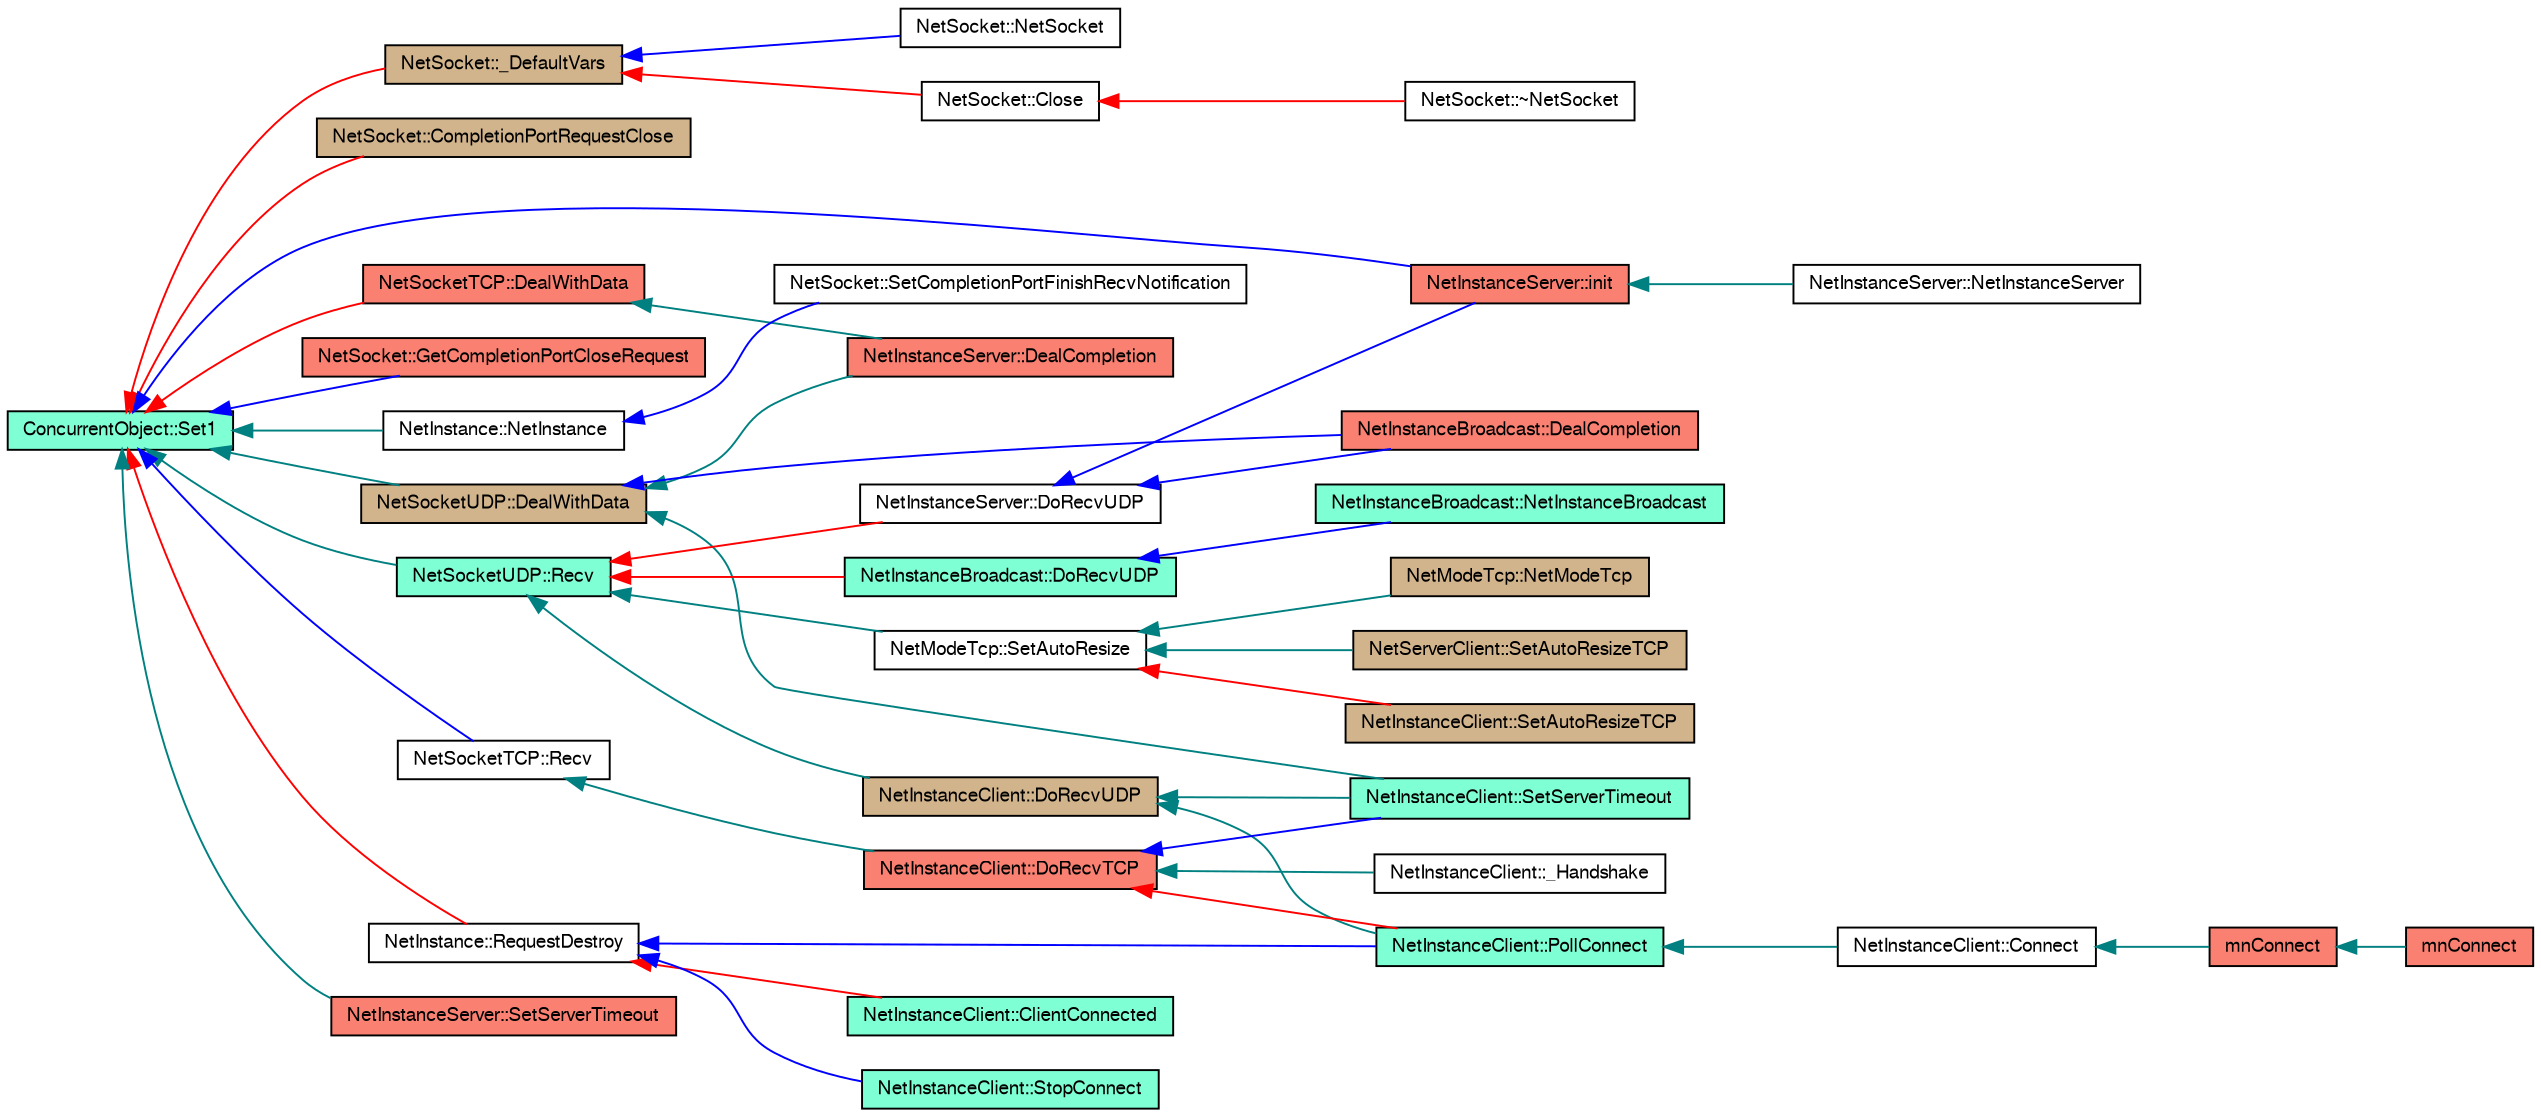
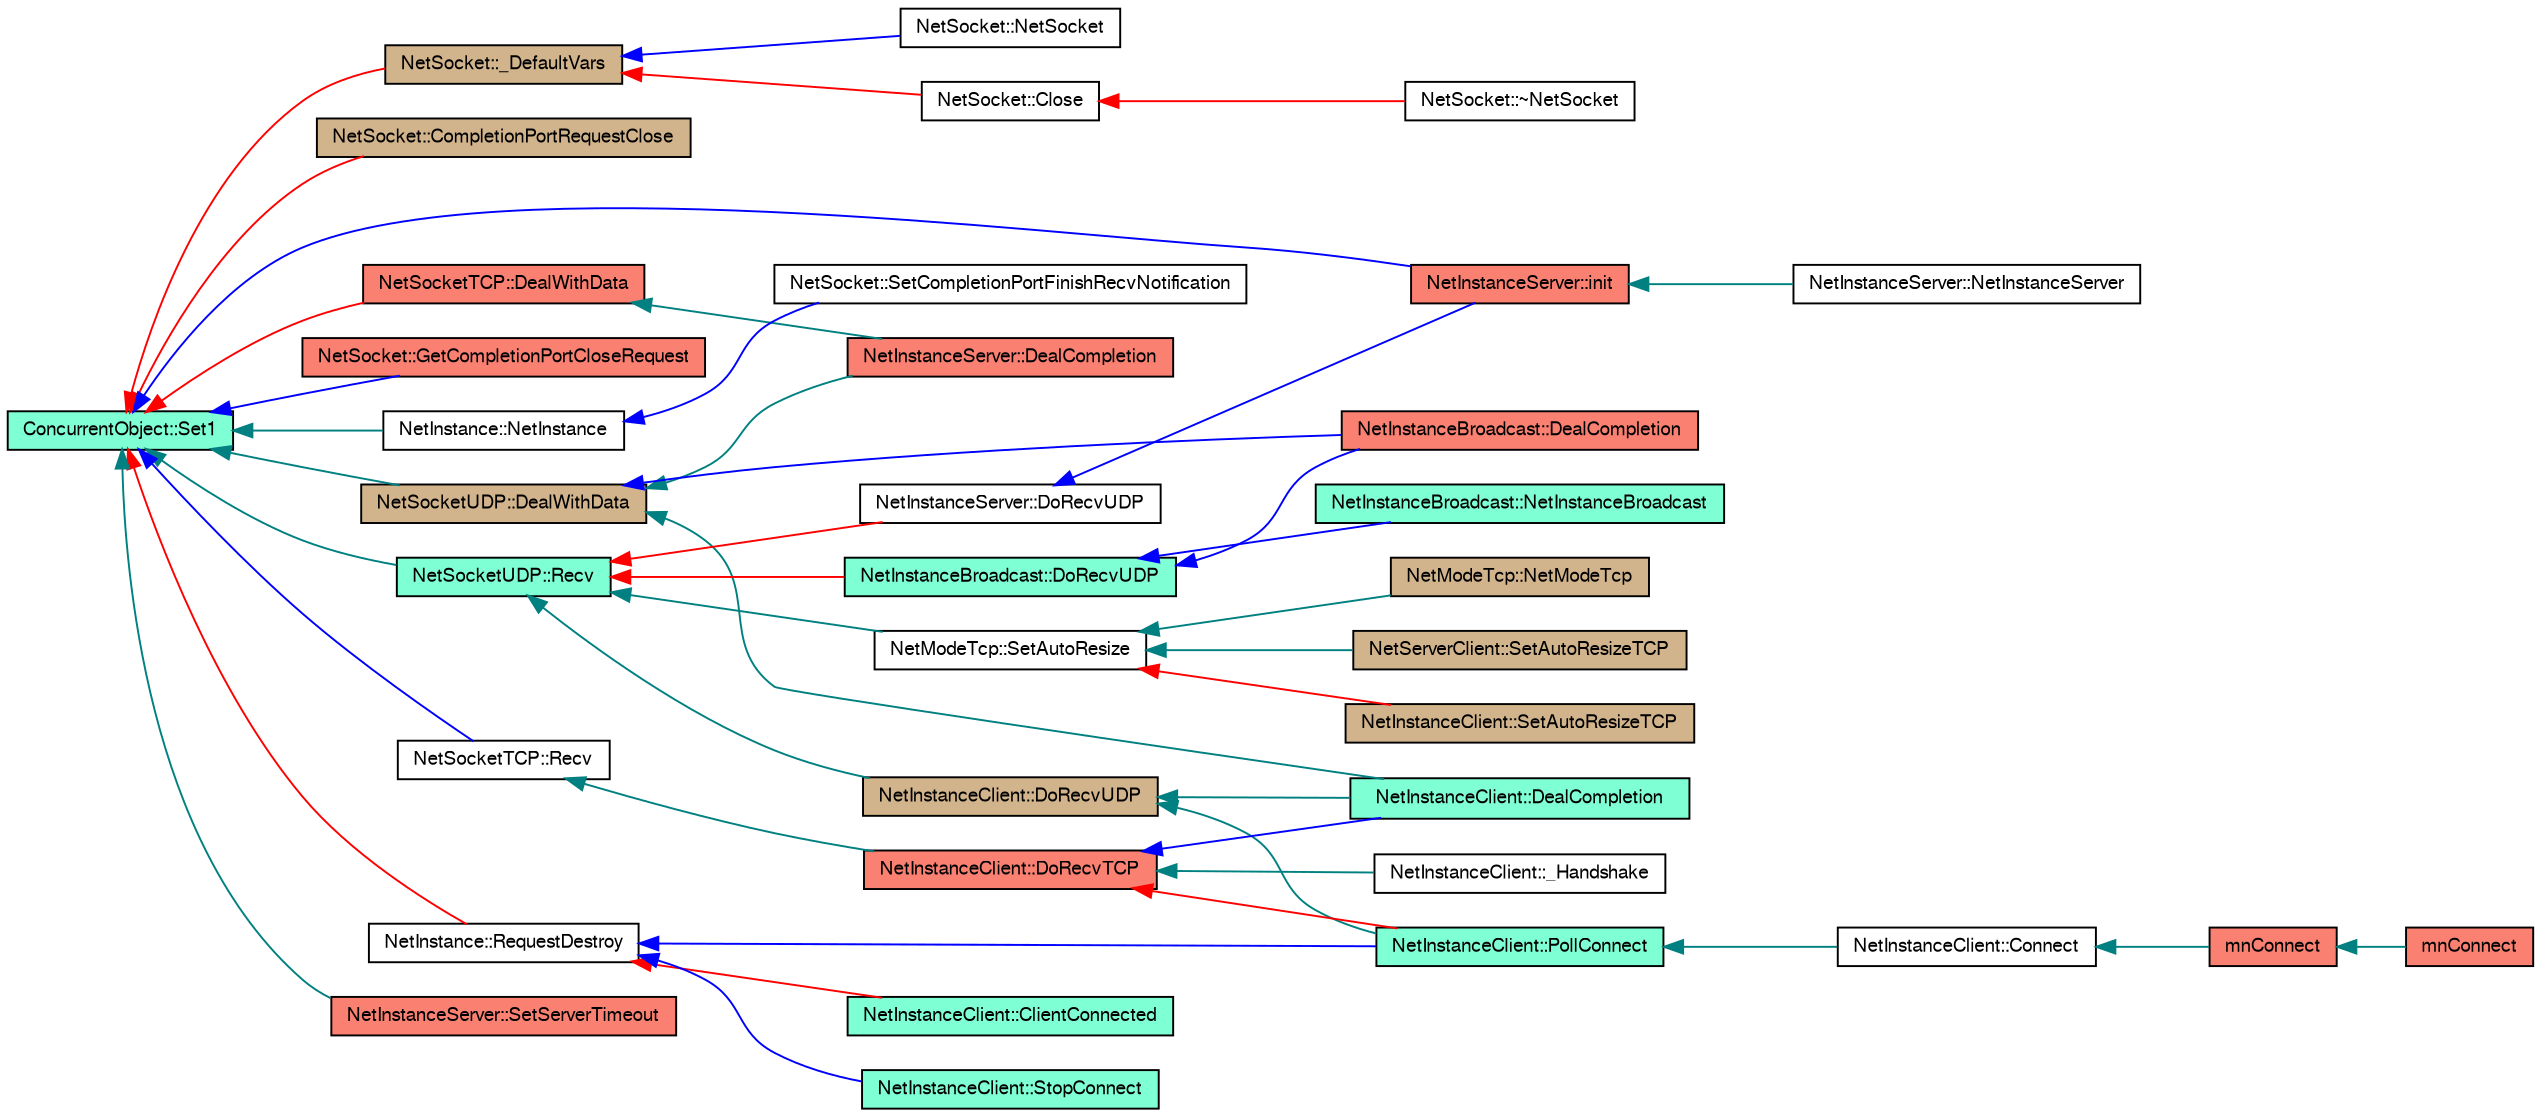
(1275, 466) -> (1279, 507)
(1520, 798) -> (1520, 798)
